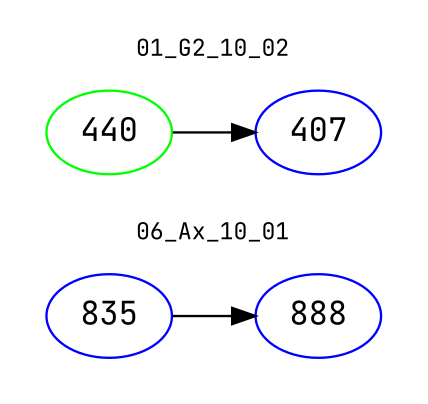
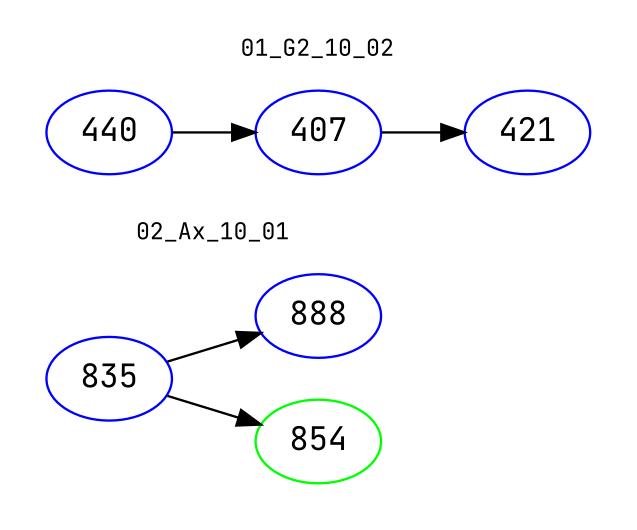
(109, 132) -> (109, 132)
none -> (527, 132)
(214, 234) -> (214, 234)
none -> (318, 441)
